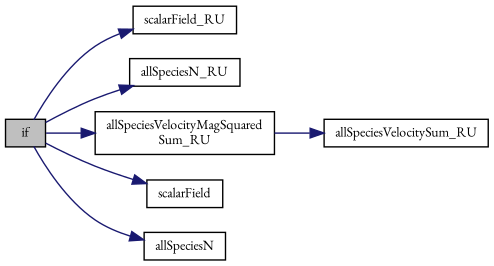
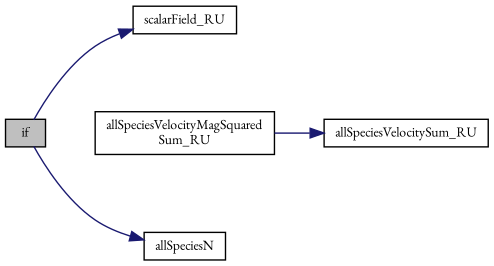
(185, 72) -> none
(64, 133) -> none
(185, 194) -> none
